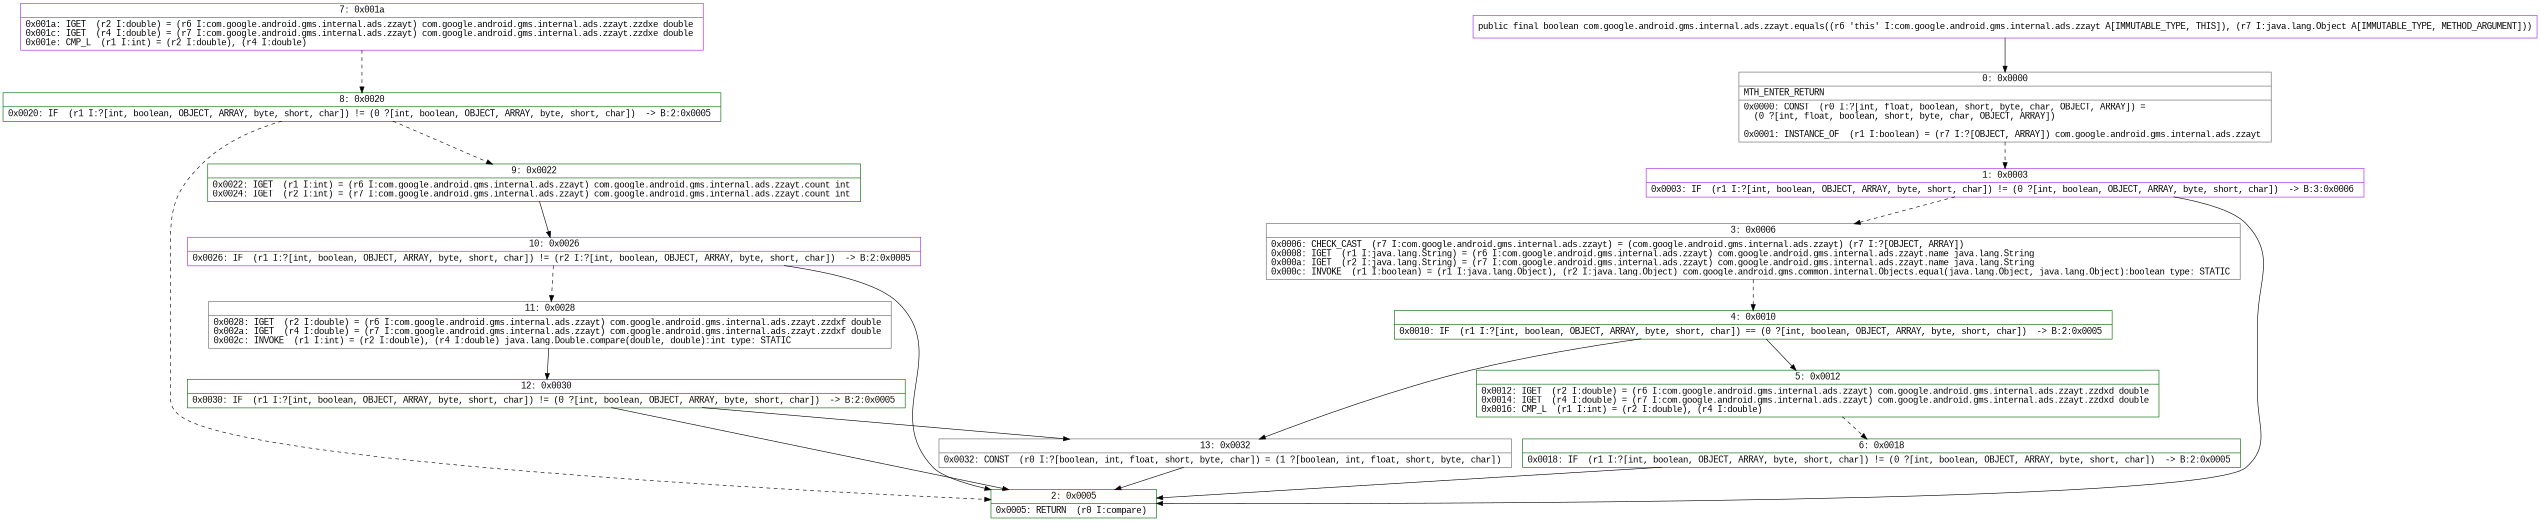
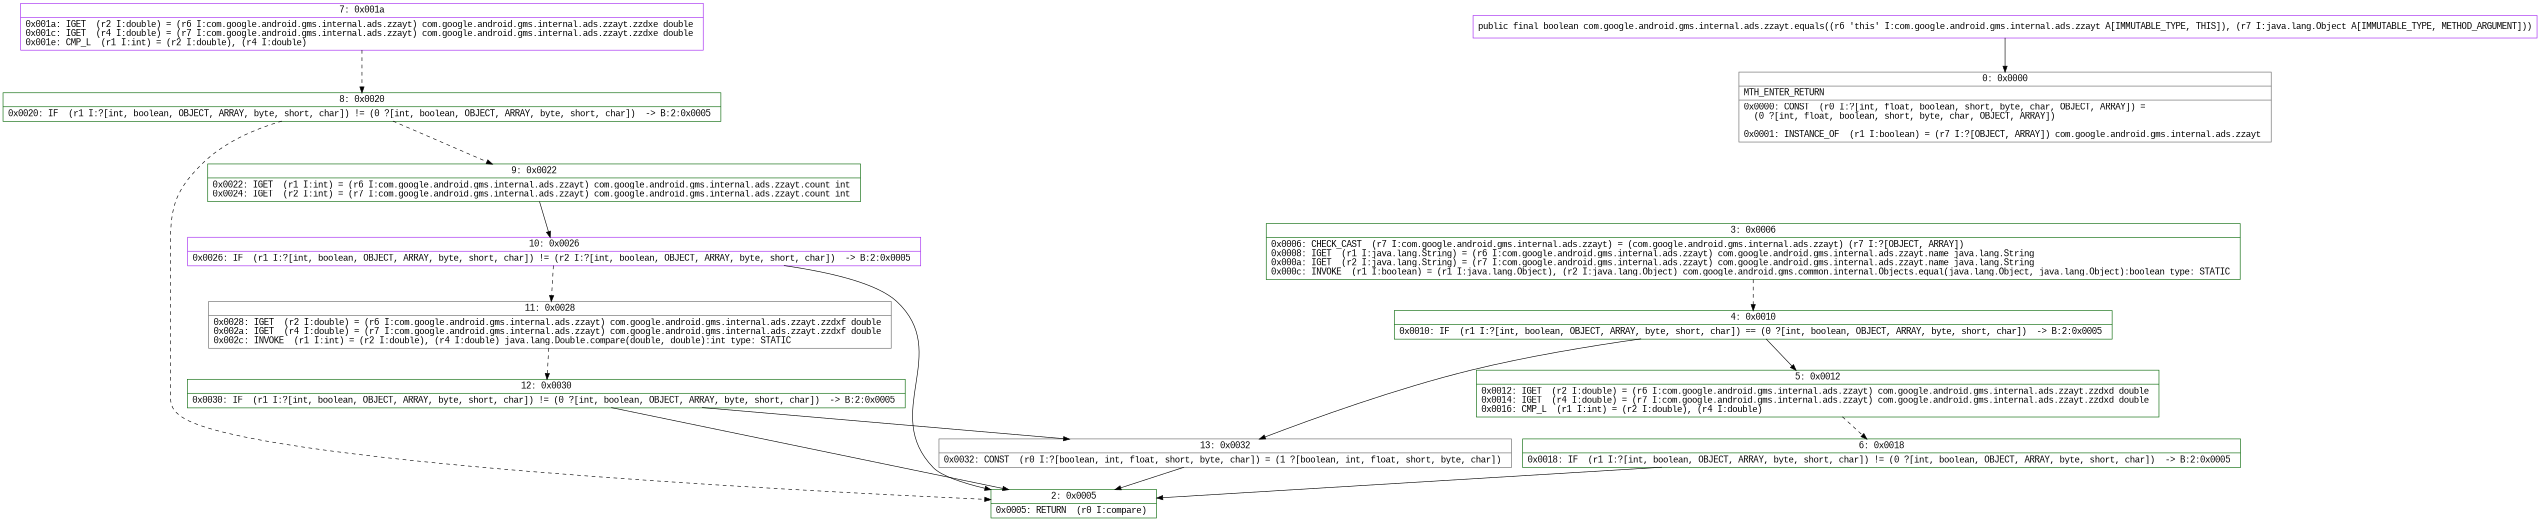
(2005, 183) -> none
(1753, 252) -> (1753, 252)
(548, 361) -> (548, 361)
